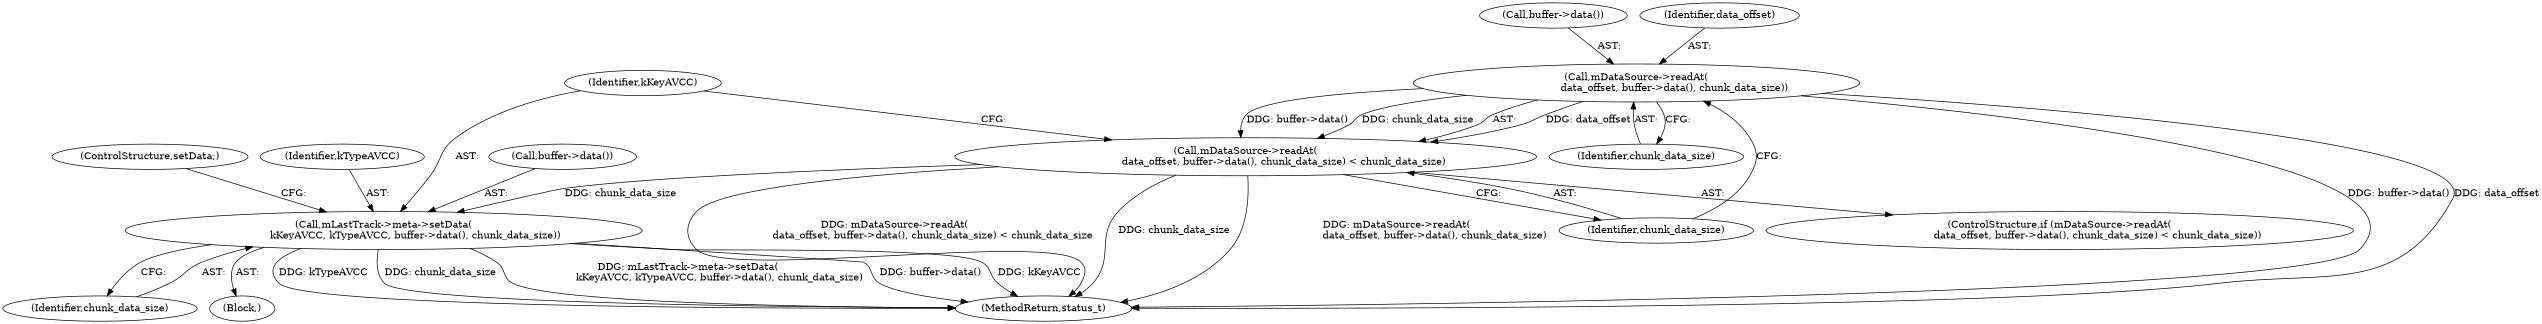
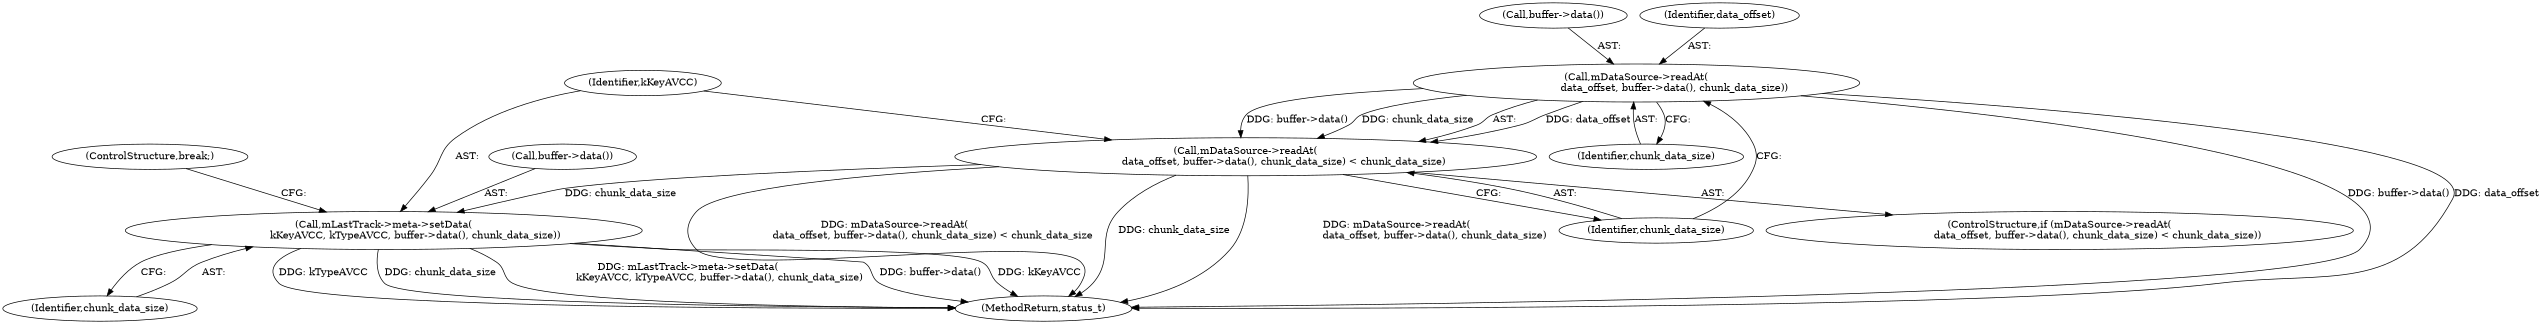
(150, 157) -> (150, 157)
(342, 157) -> none
(242, 309) -> none
